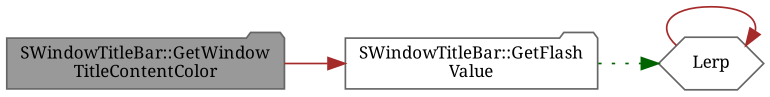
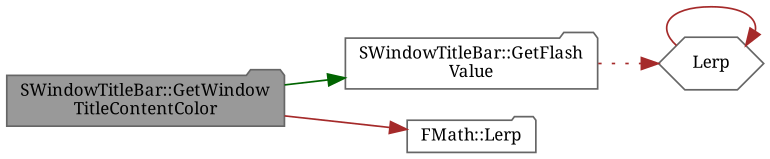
(306, 64) -> (306, 82)
(620, 64) -> (620, 64)
none -> (472, 136)
